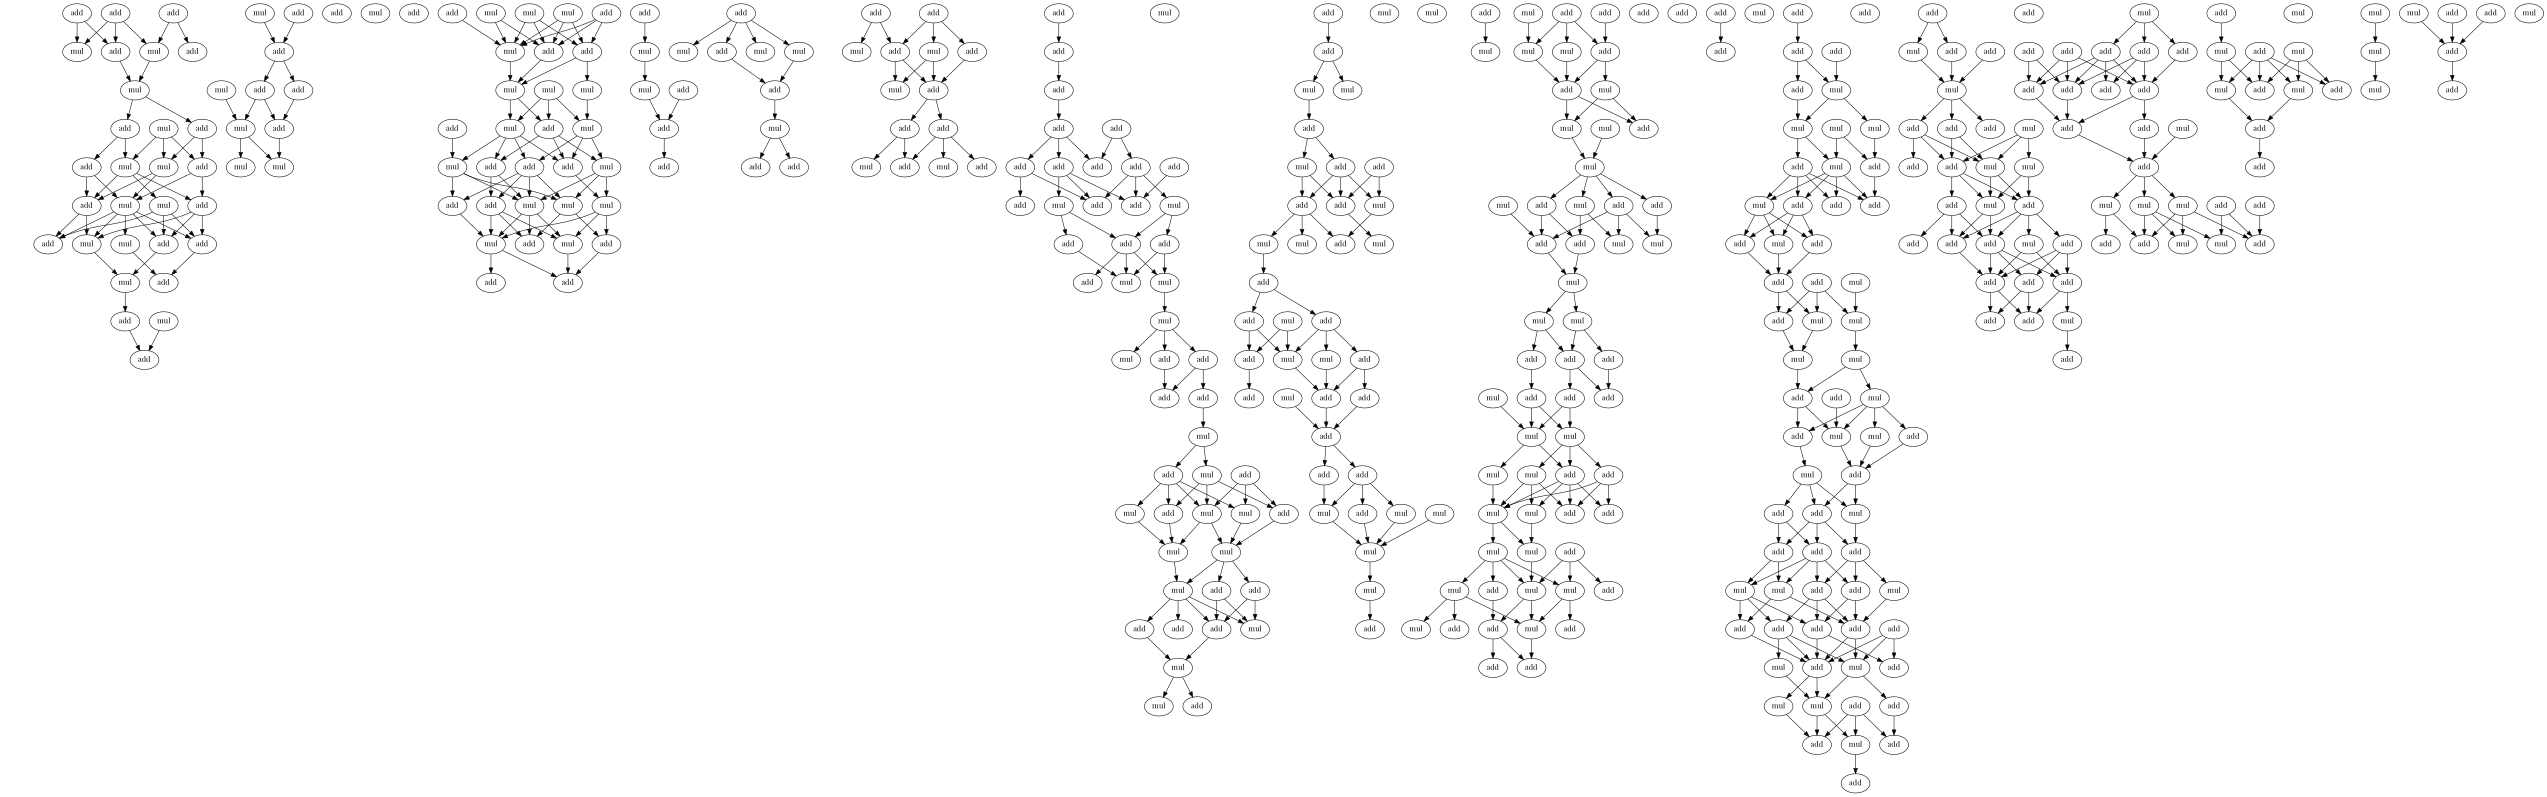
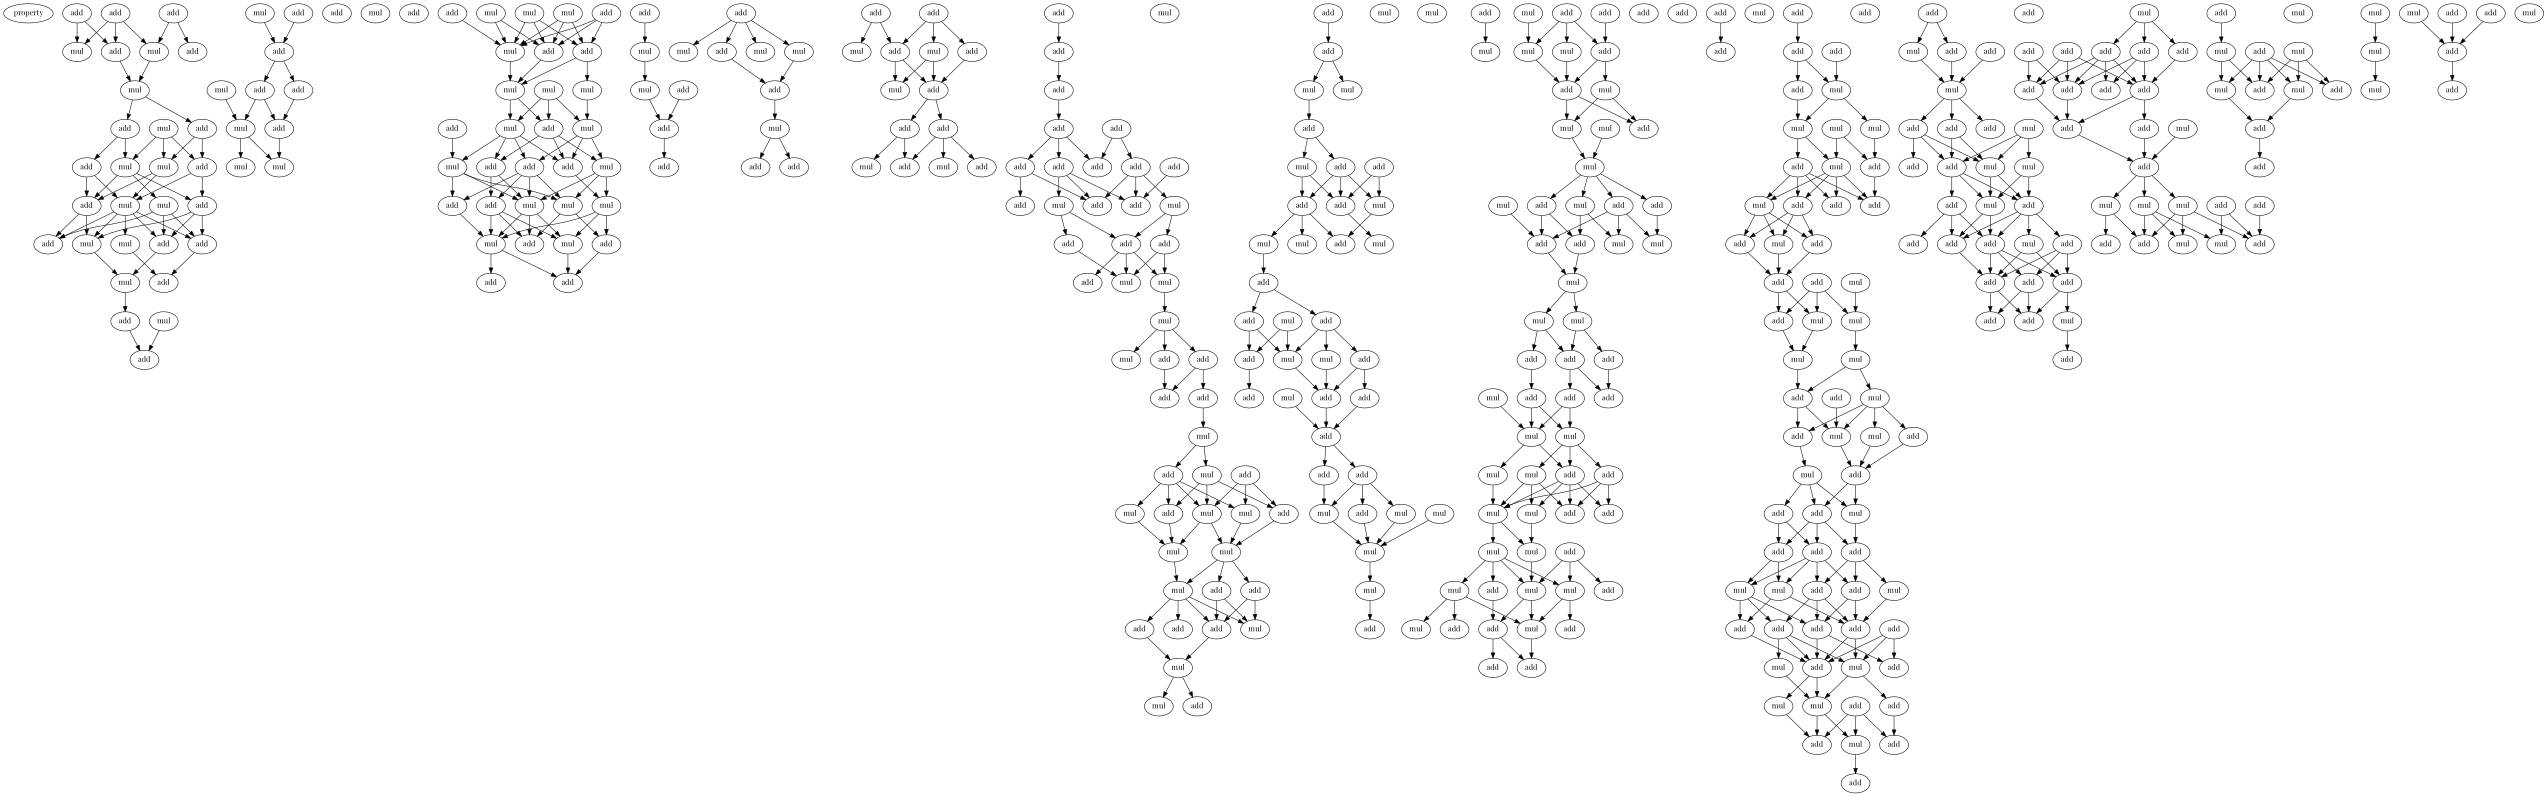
none -> (28, 13)
